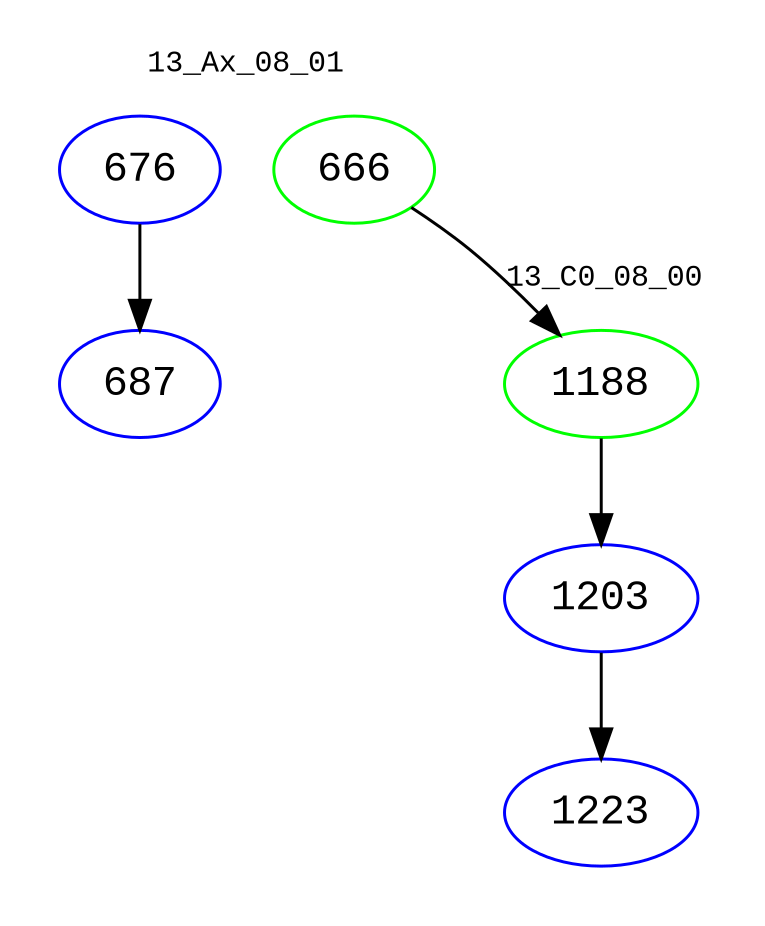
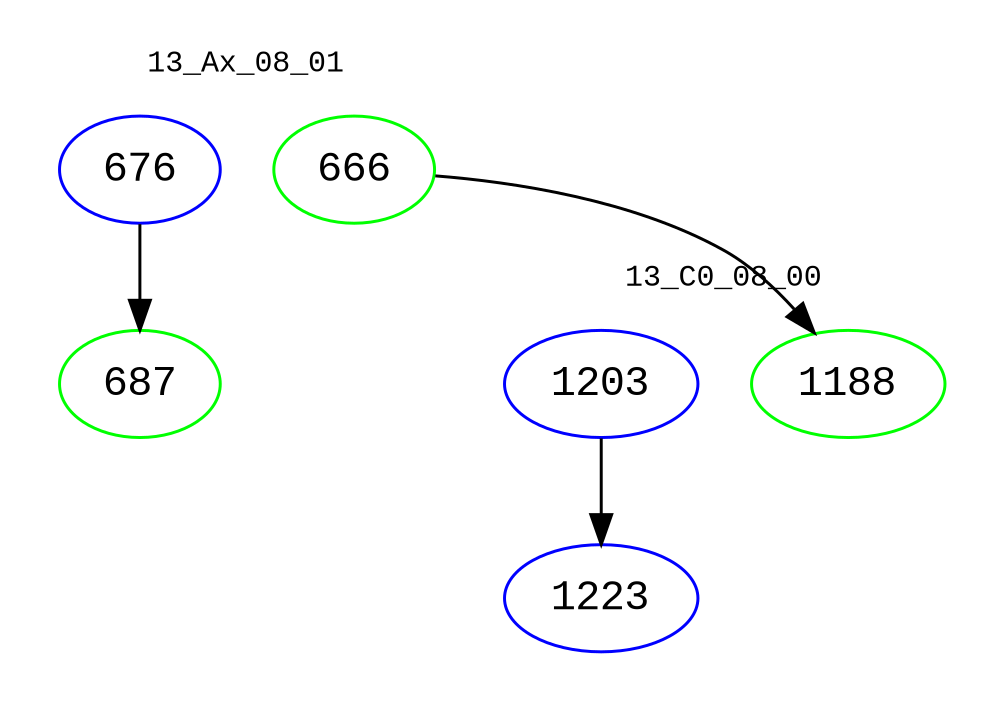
(140, 384) -> (140, 384)
(601, 477) -> none
